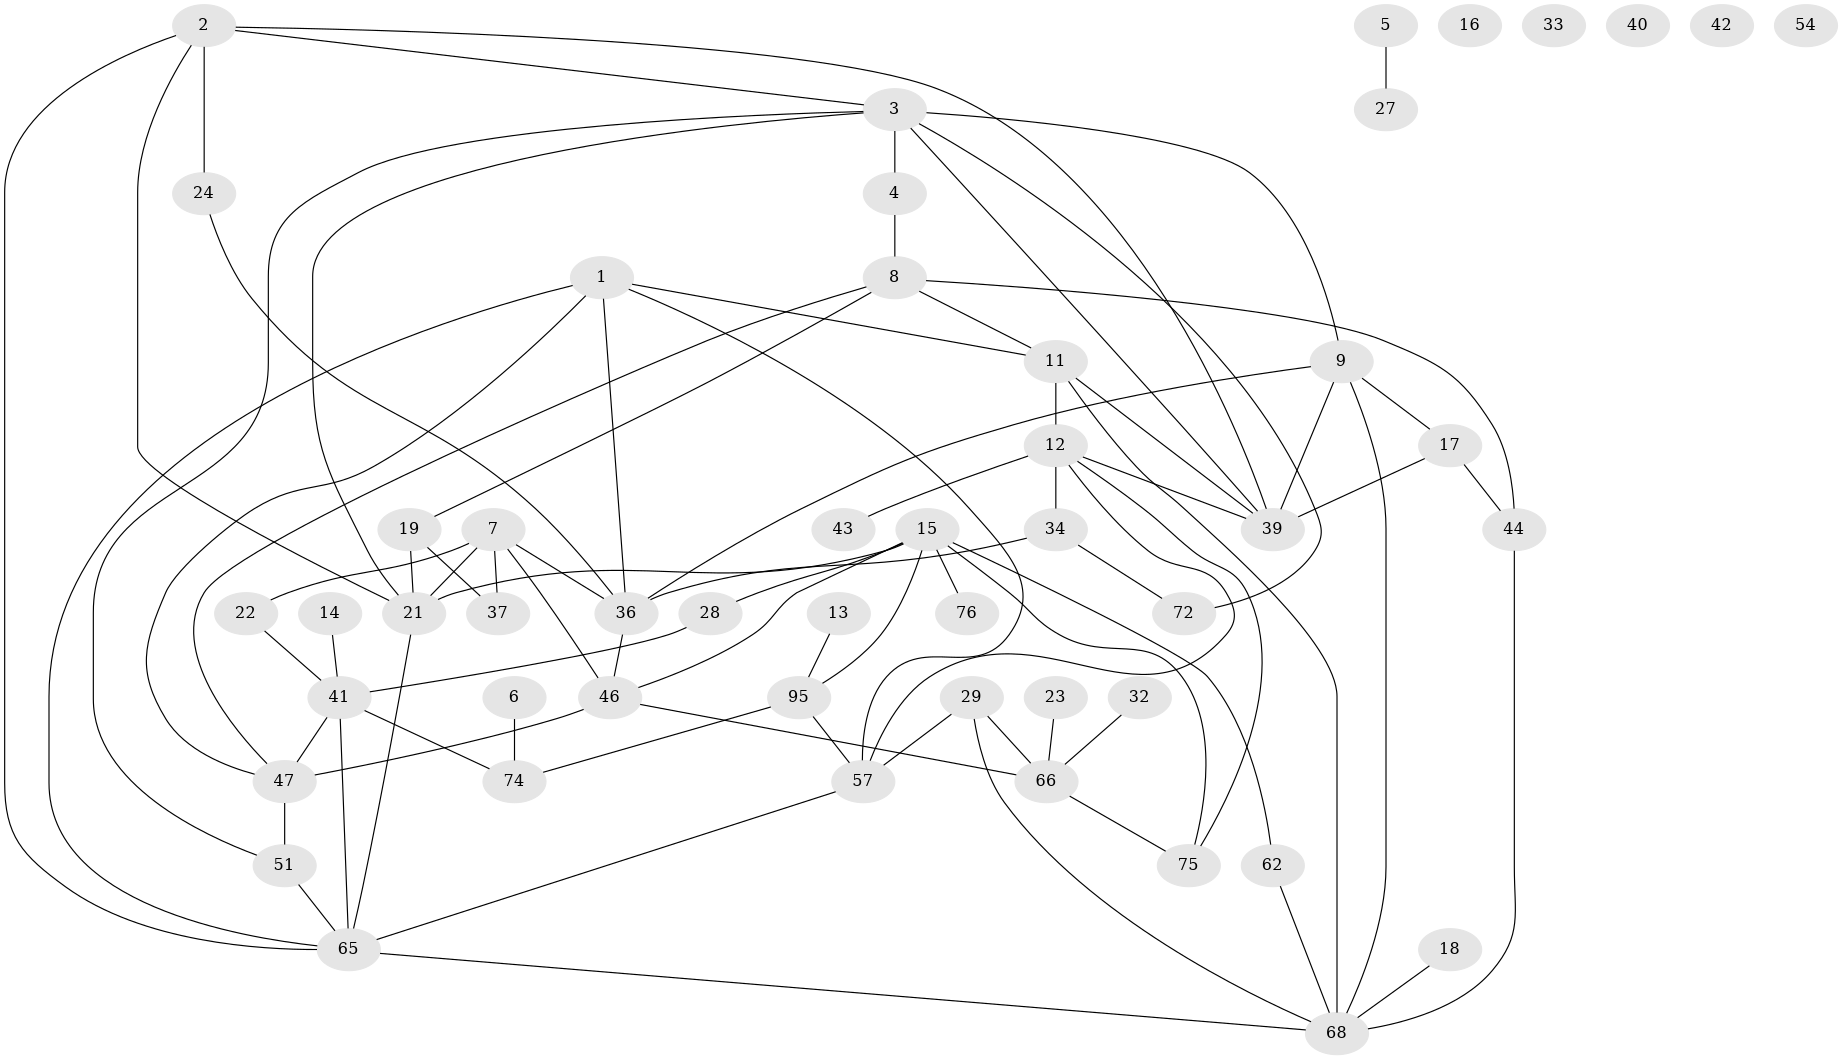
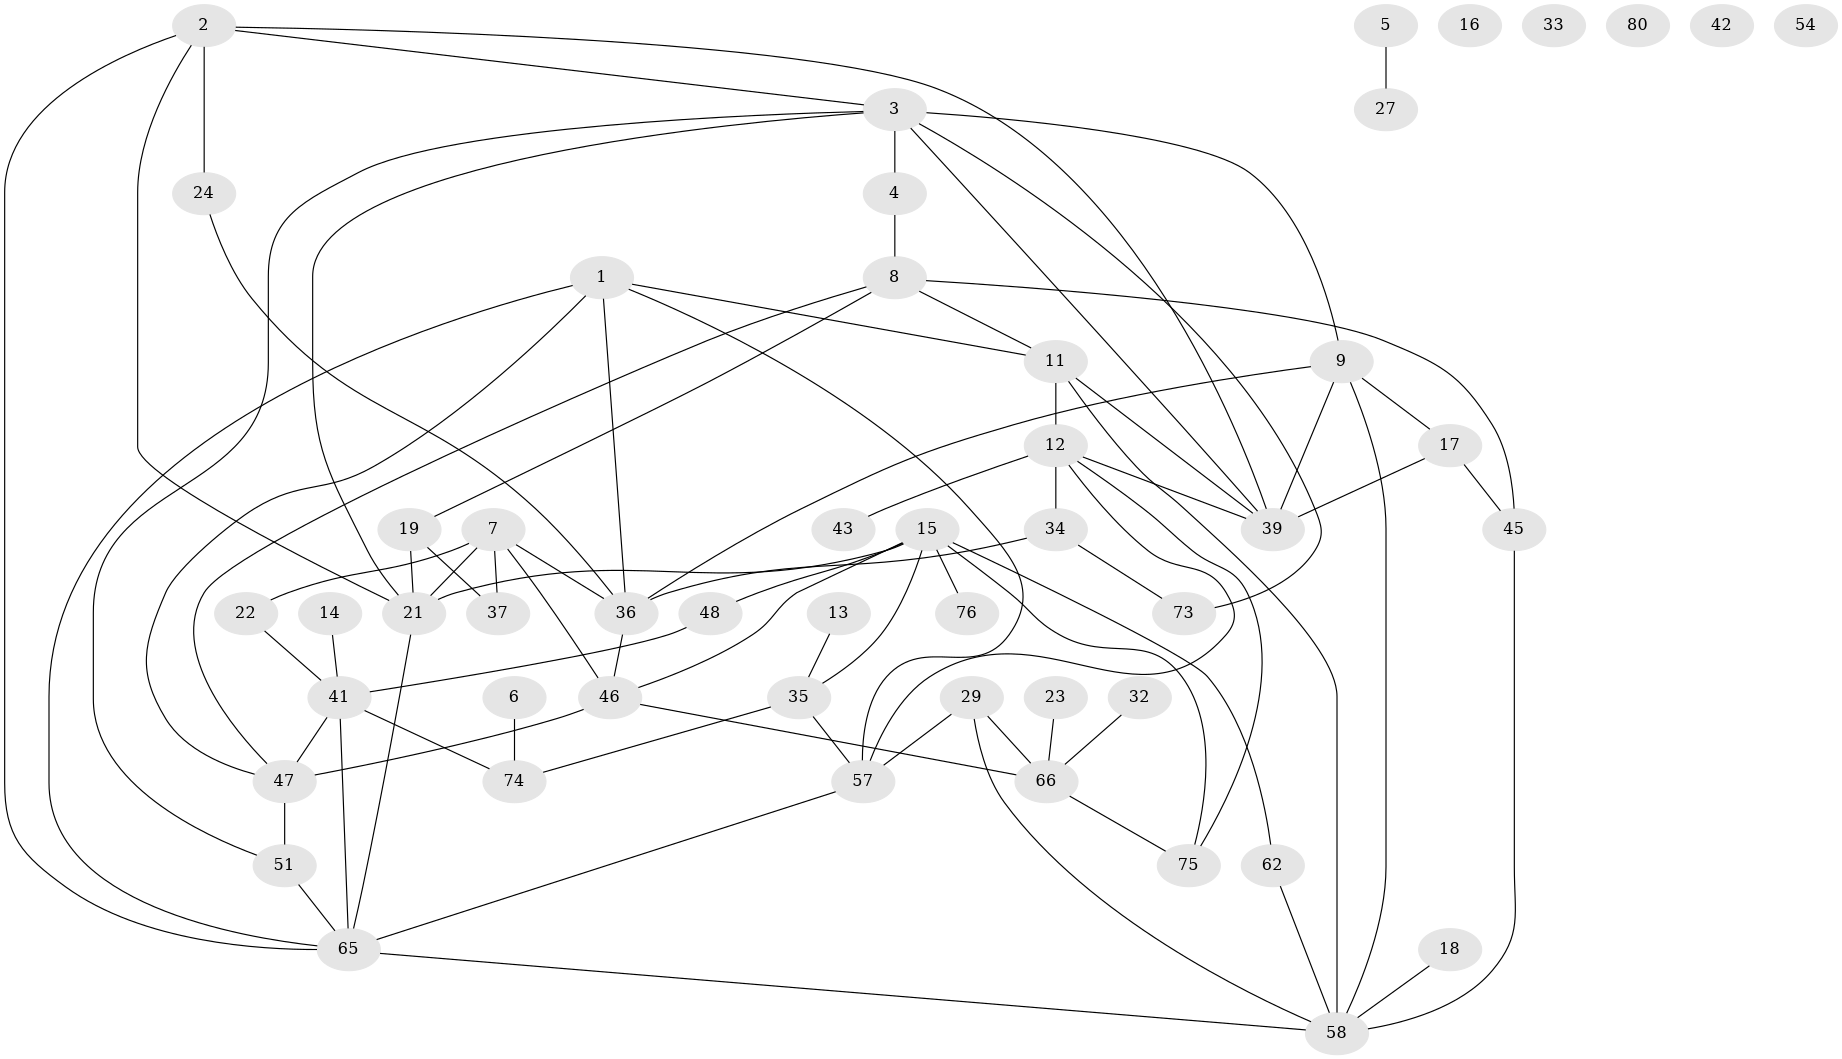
(1638, 26) -> (1638, 26)
(1514, 530) -> (1514, 530)
(710, 614) -> (710, 614)
(1184, 614) -> (1184, 614)
(799, 698) -> (799, 698)
(1337, 1034) -> (1337, 1034)
